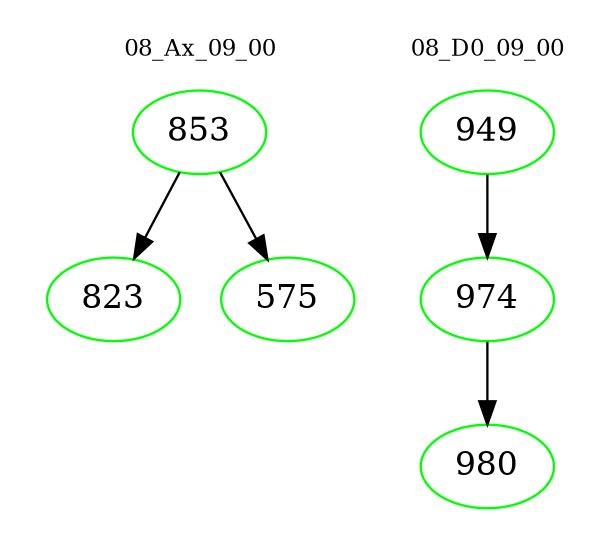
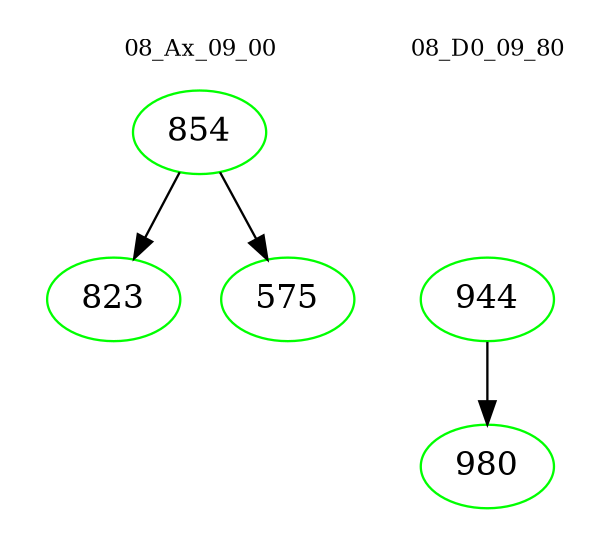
(489, 50) -> (489, 50)
(200, 132) -> (200, 132)
(487, 132) -> none
(487, 299) -> (487, 299)
